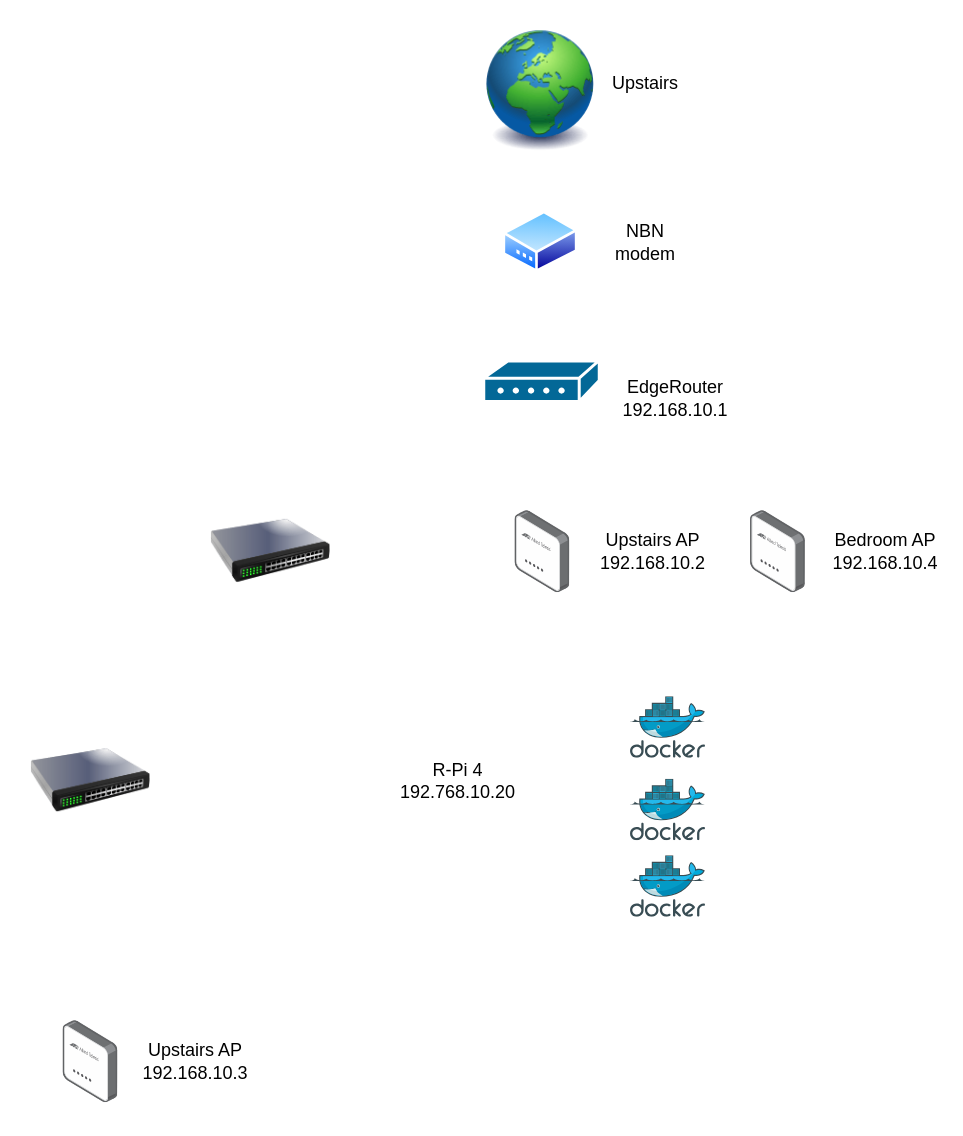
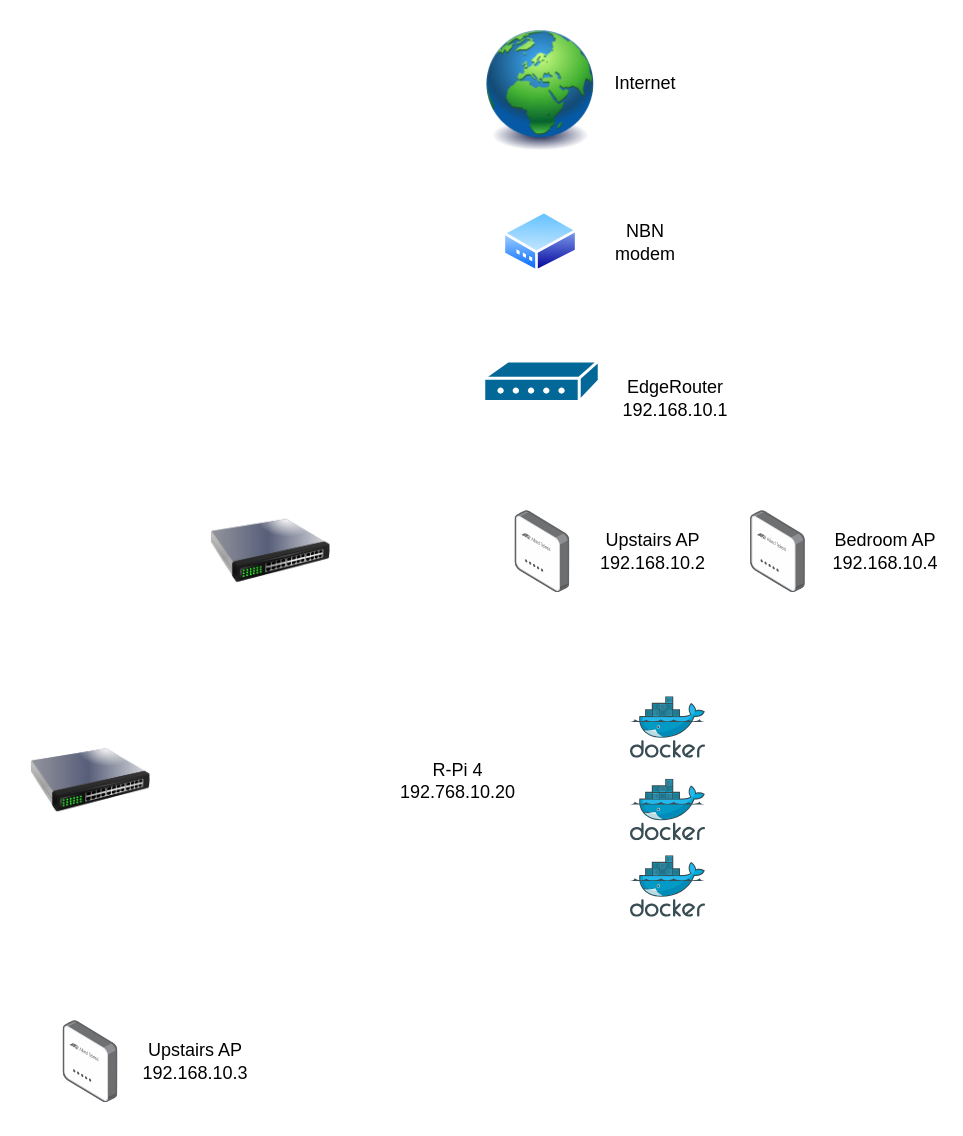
(646, 83) -> (646, 83)
